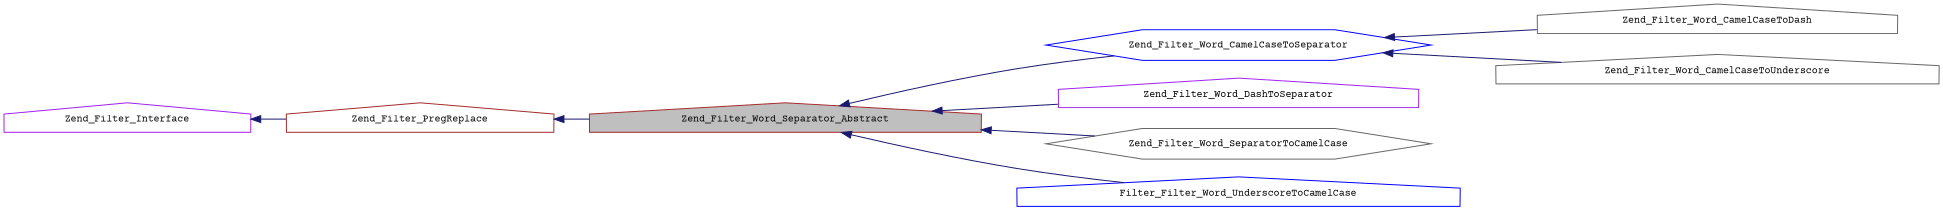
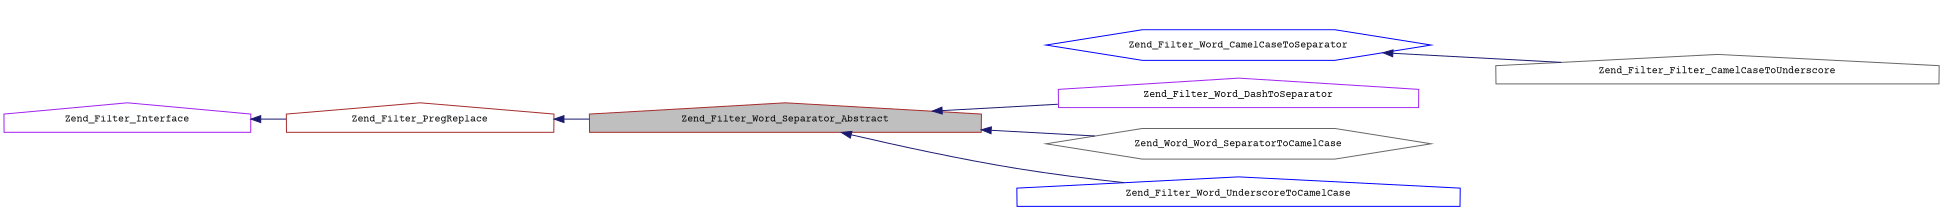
(1717, 20) -> none
(1717, 71) -> (1717, 71)
(981, 75) -> none
(1239, 144) -> (1239, 144)
(1239, 193) -> (1239, 193)
